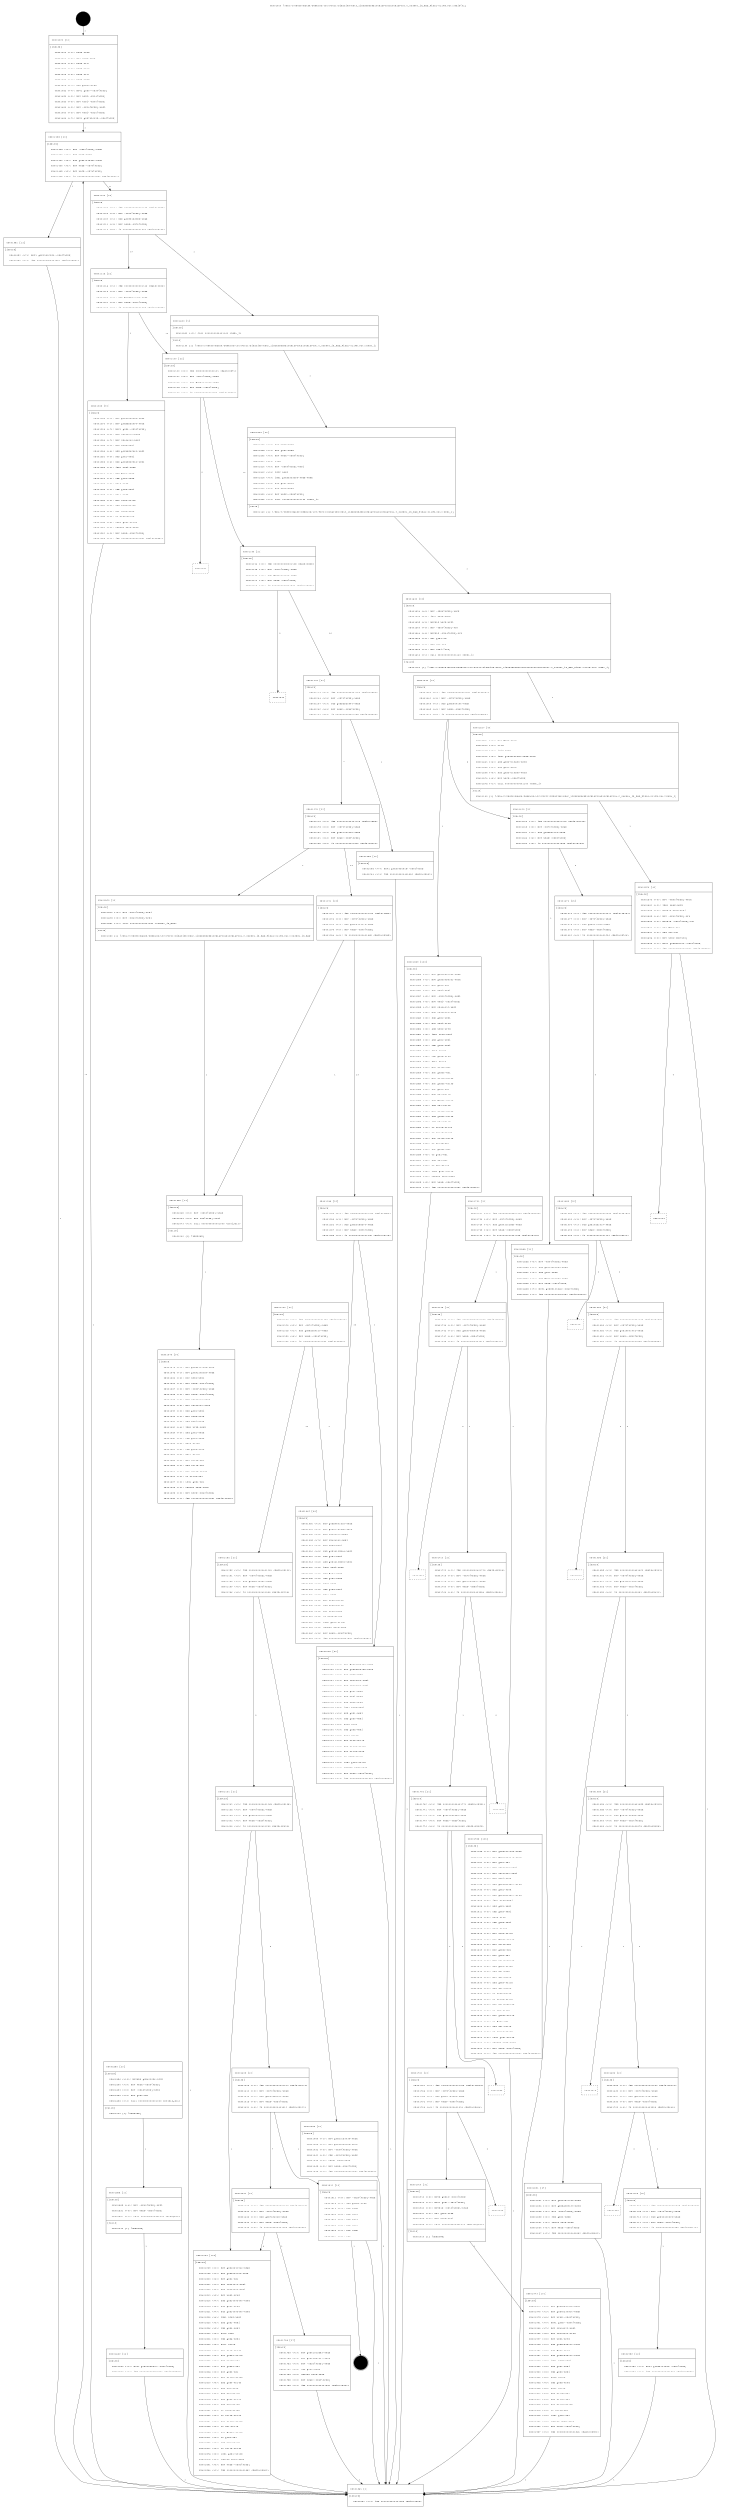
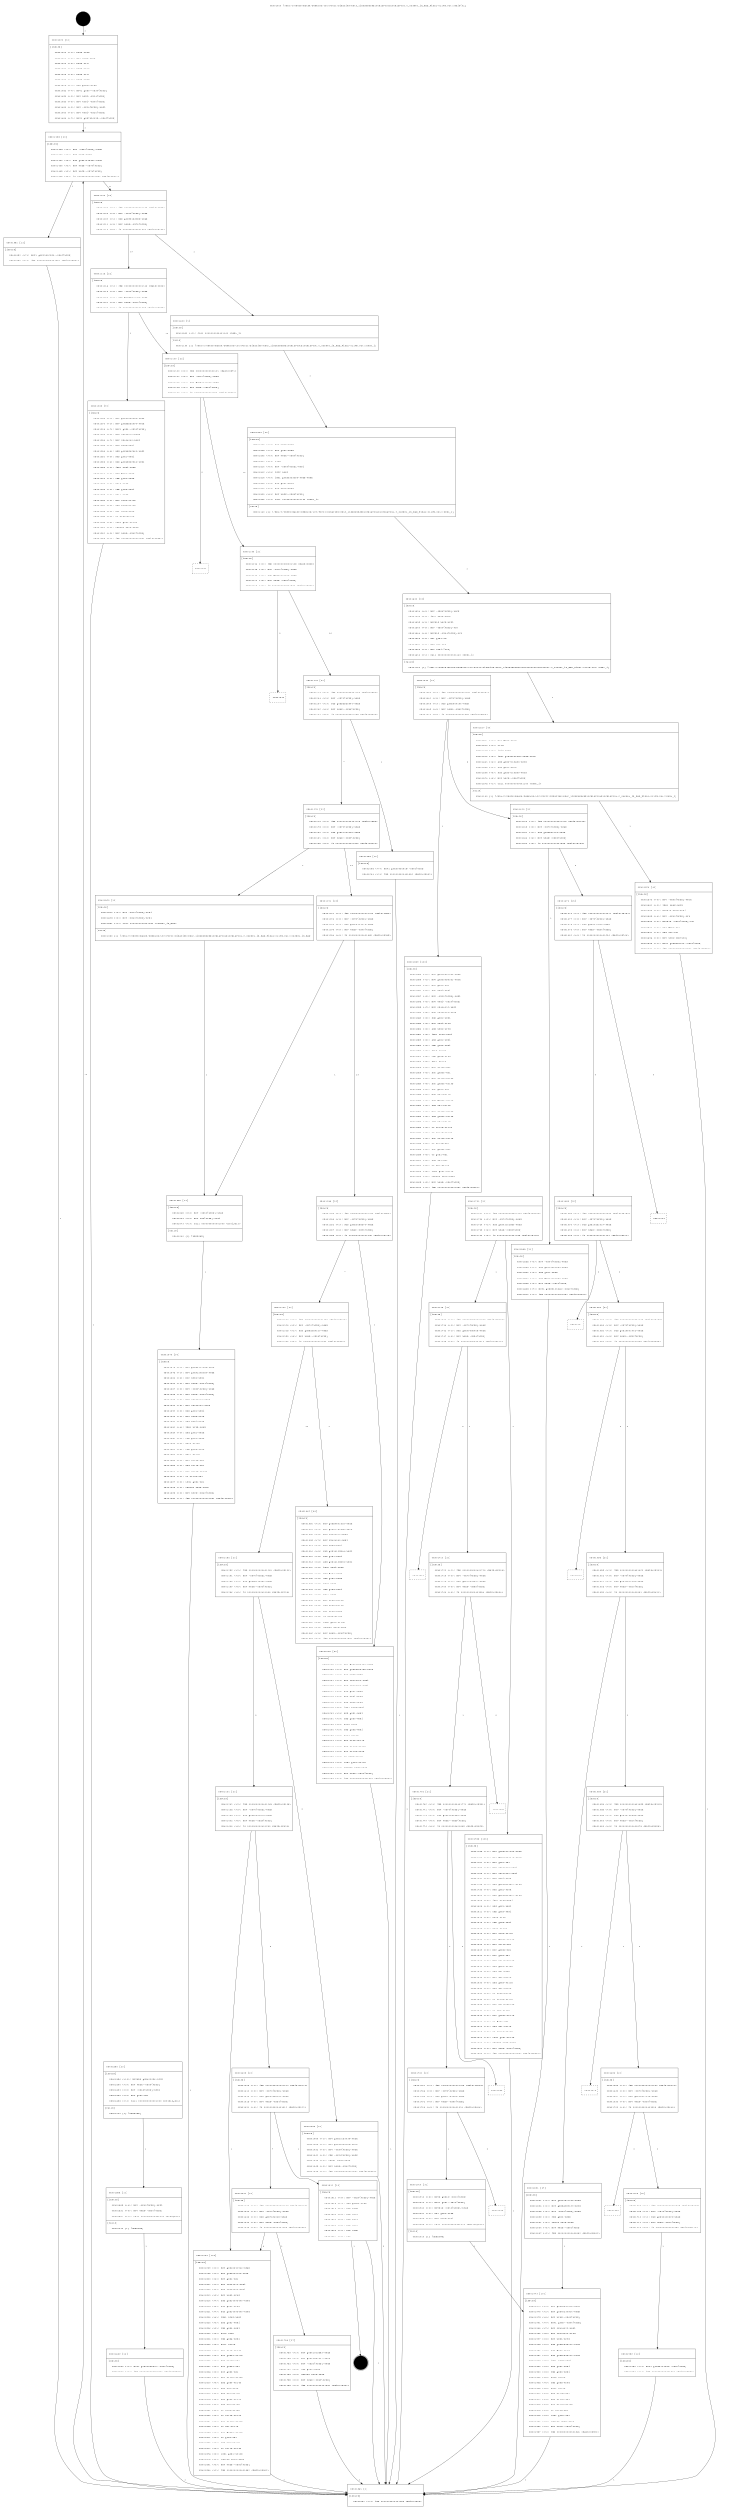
(665, 1083) -> (627, 1076)
(349, 1373) -> (333, 1271)
(609, 2445) -> (562, 2263)
